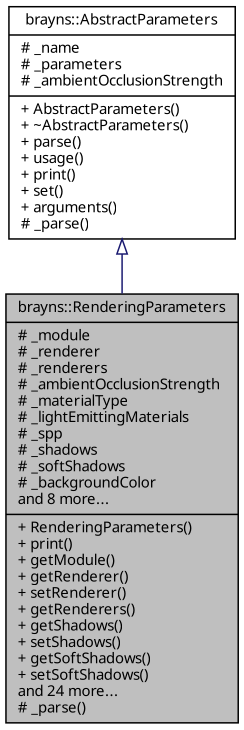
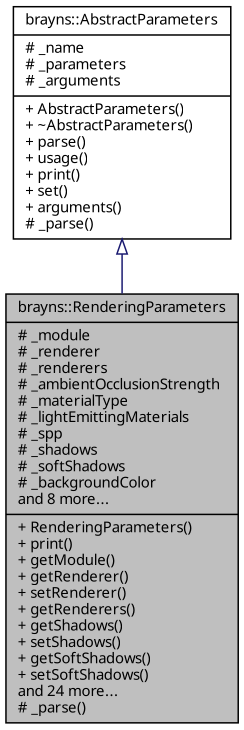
(122, 81) -> (73, 81)
